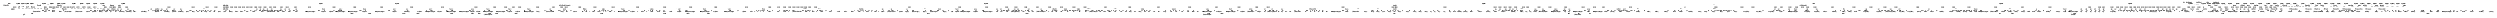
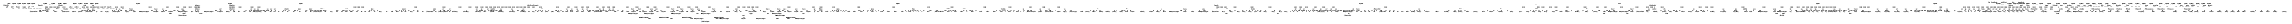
(495, 6) -> (748, 14)
(1259, 12) -> none
(30, 14) -> (18, 11)
